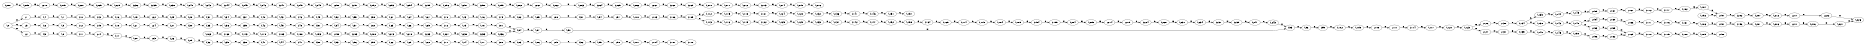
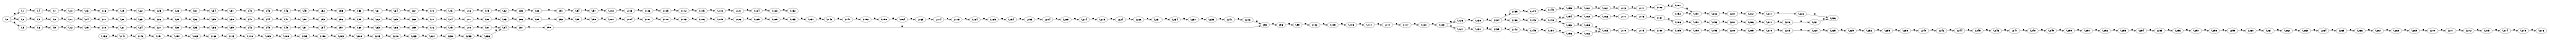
(826, 14) -> none
(699, 19) -> (674, 19)
none -> (1714, 31)
none -> (185, 36)
